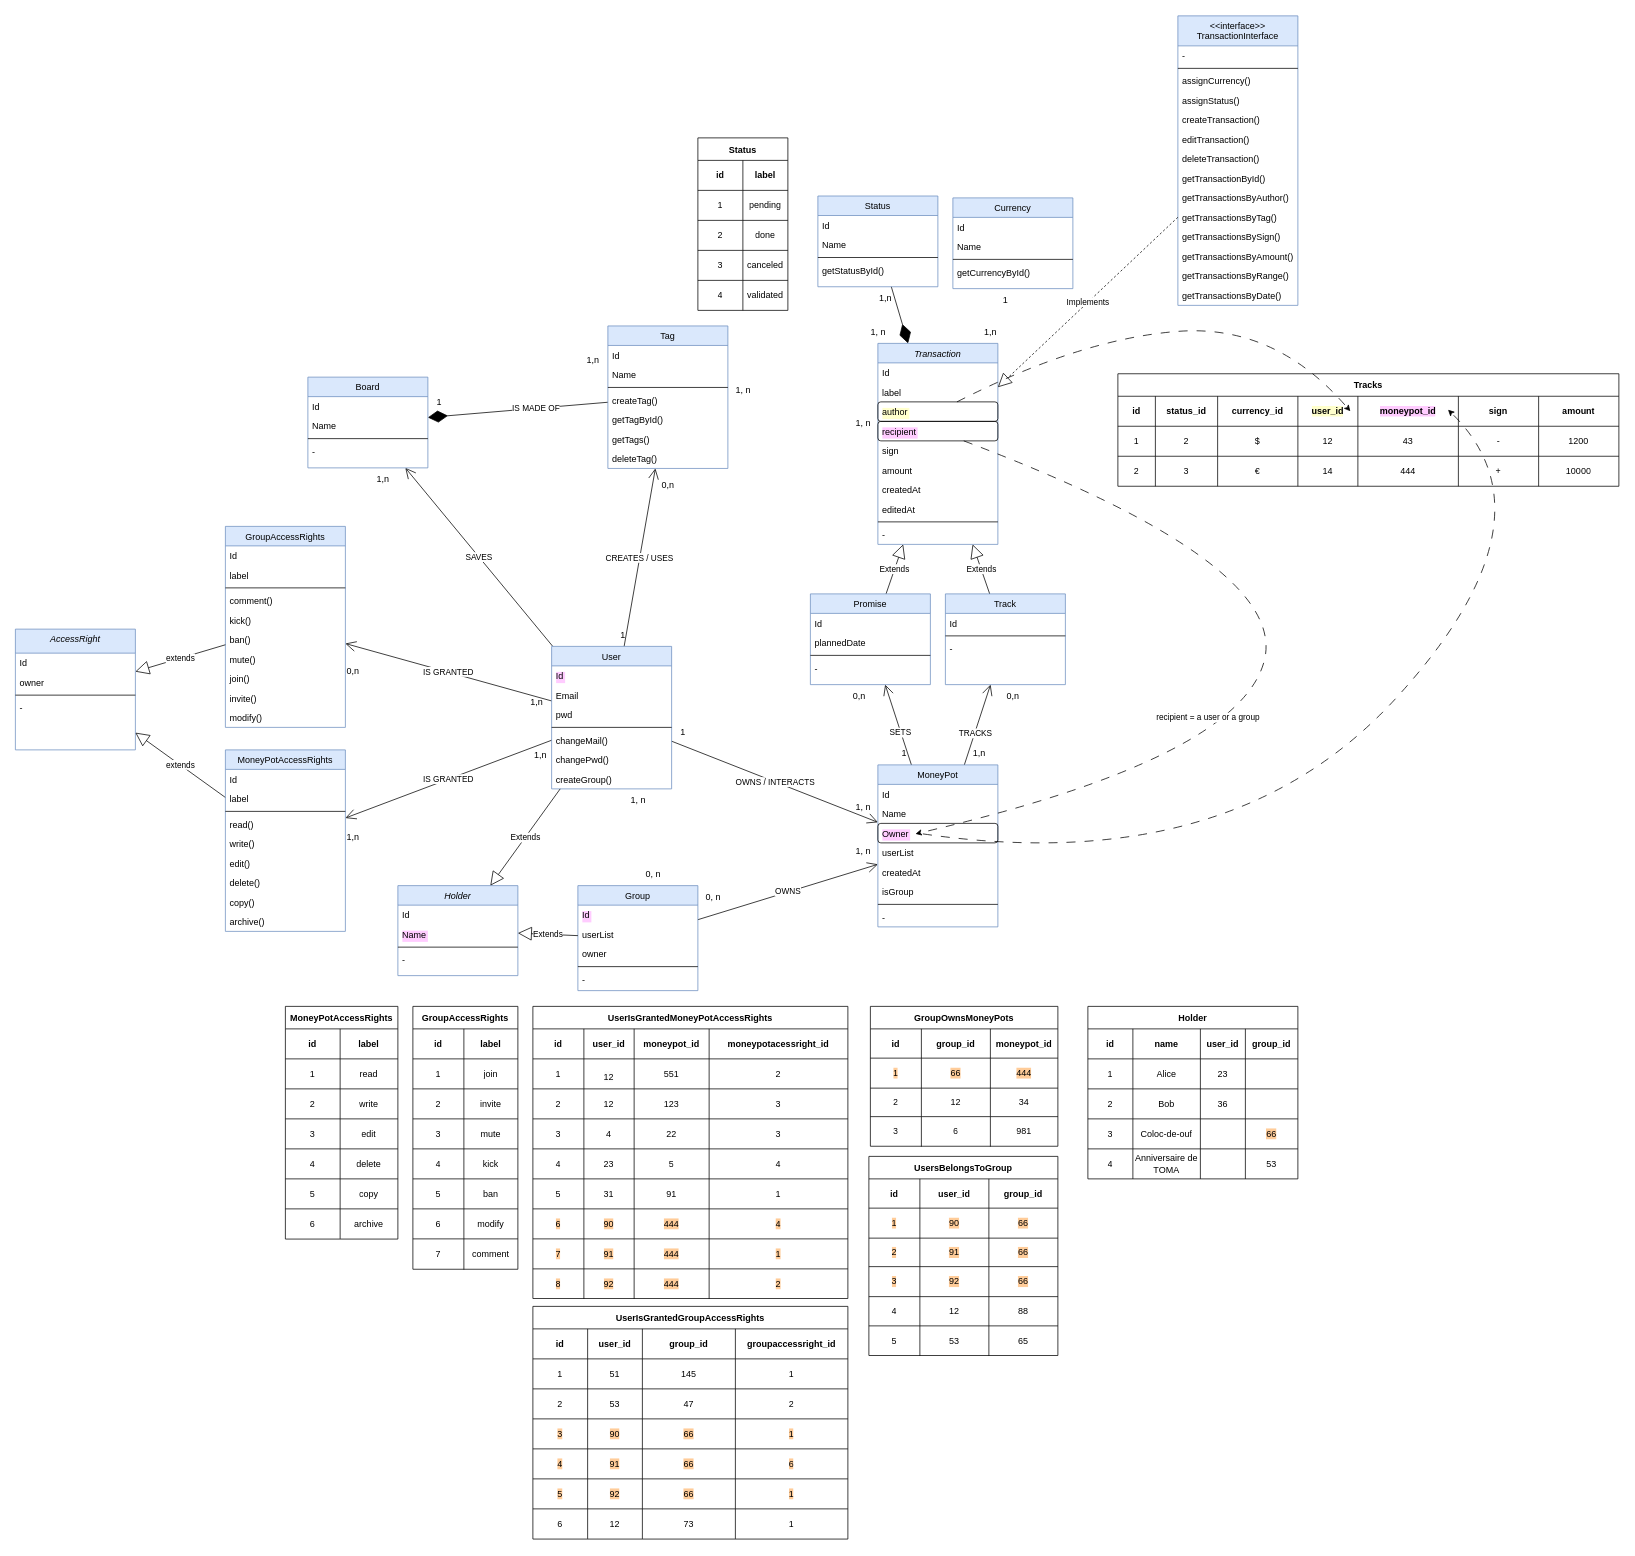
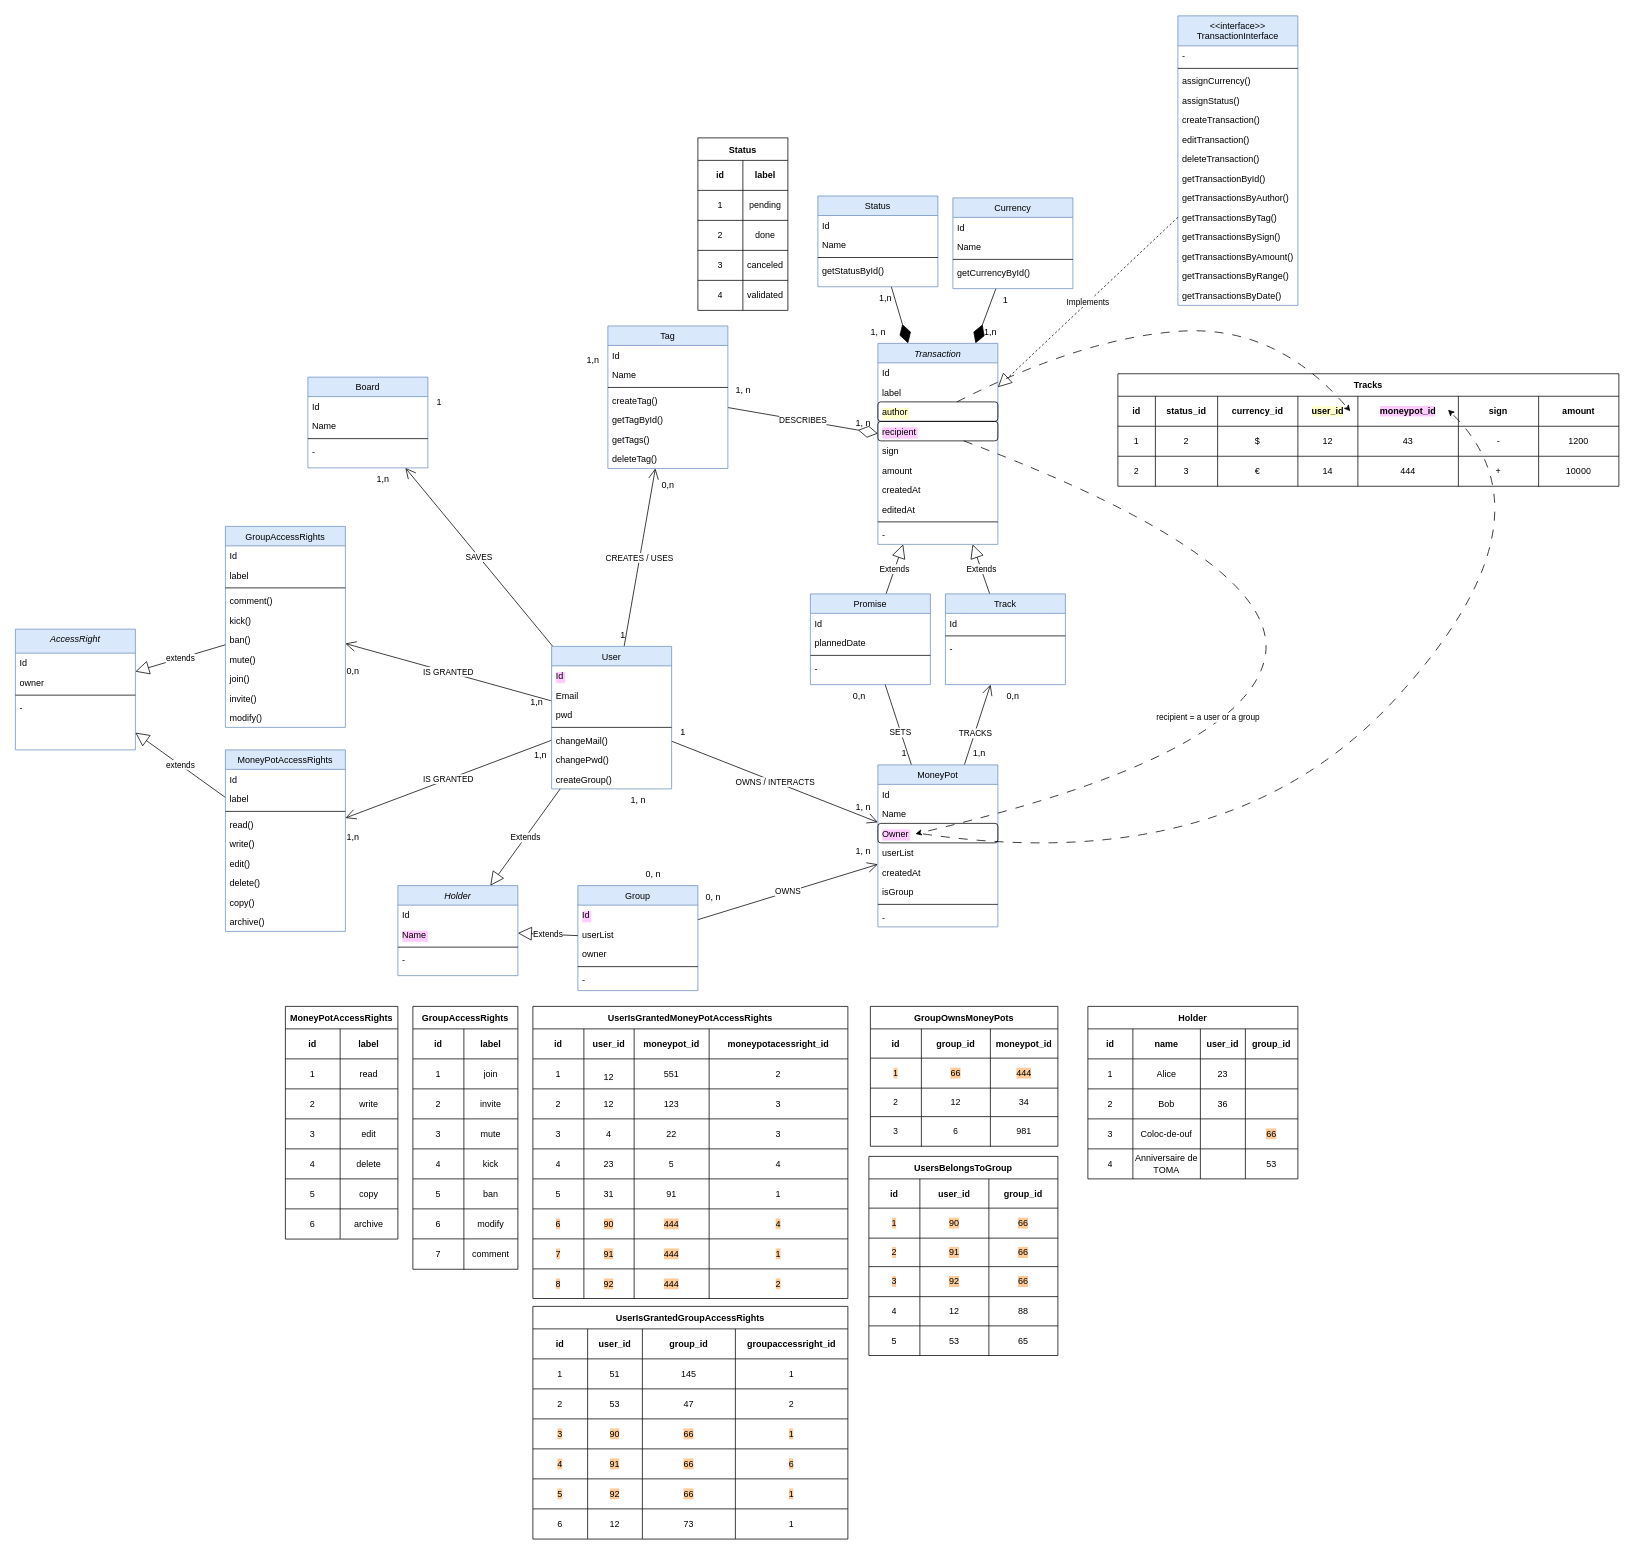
none -> (989, 308)
(526, 409) -> none
none -> (793, 419)
(887, 689) -> (887, 689)
